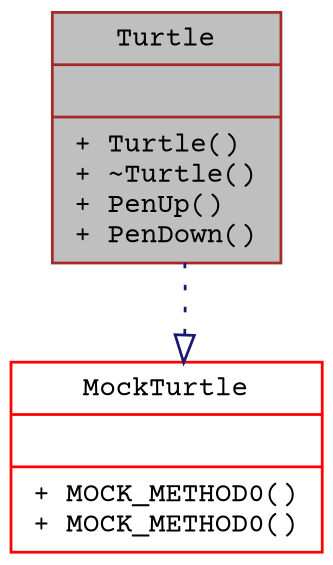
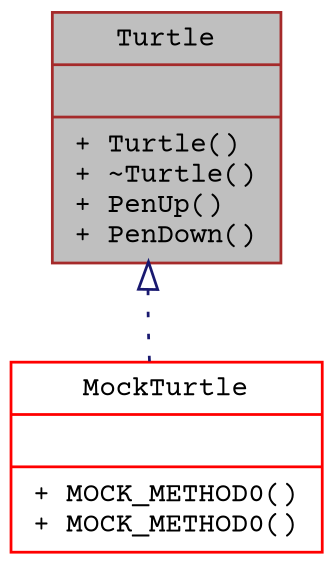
(185, 298) -> (148, 326)
